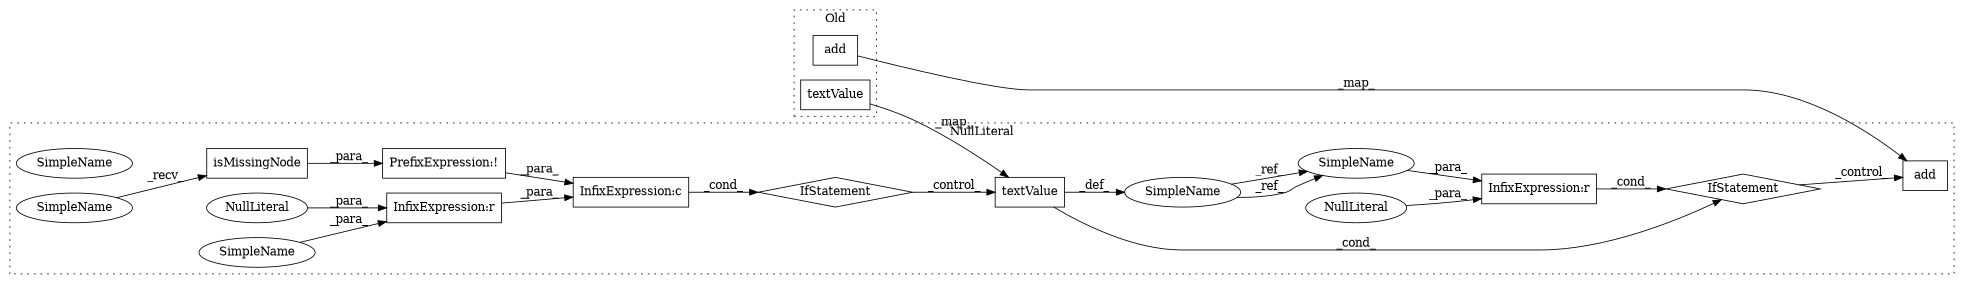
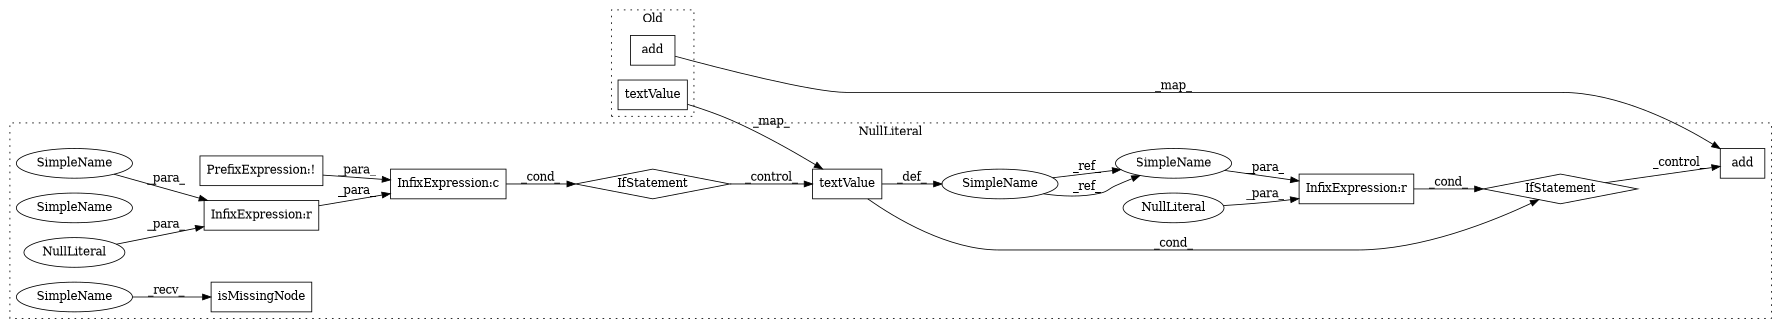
(341, 163) -> none
